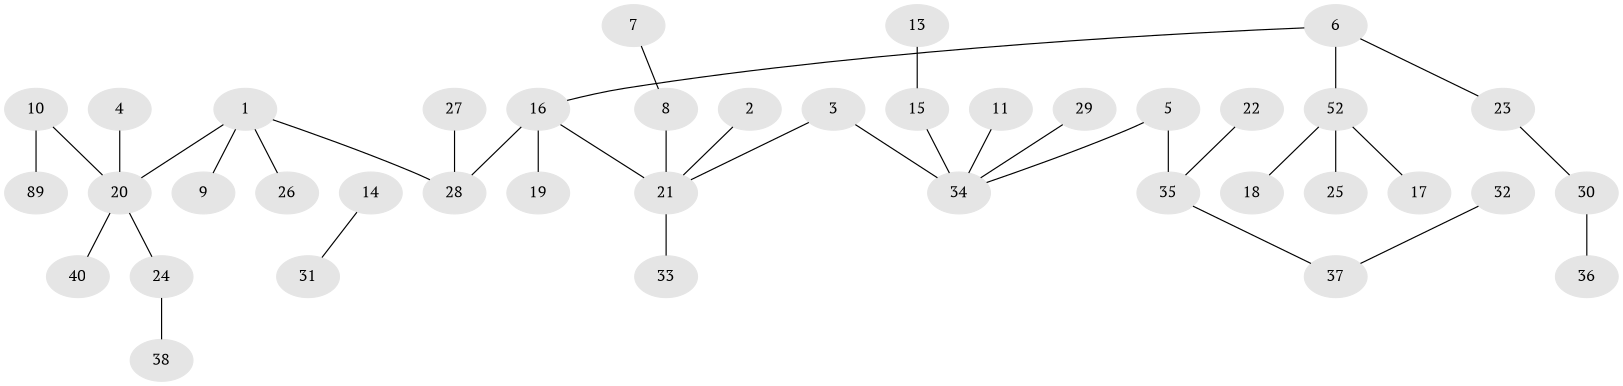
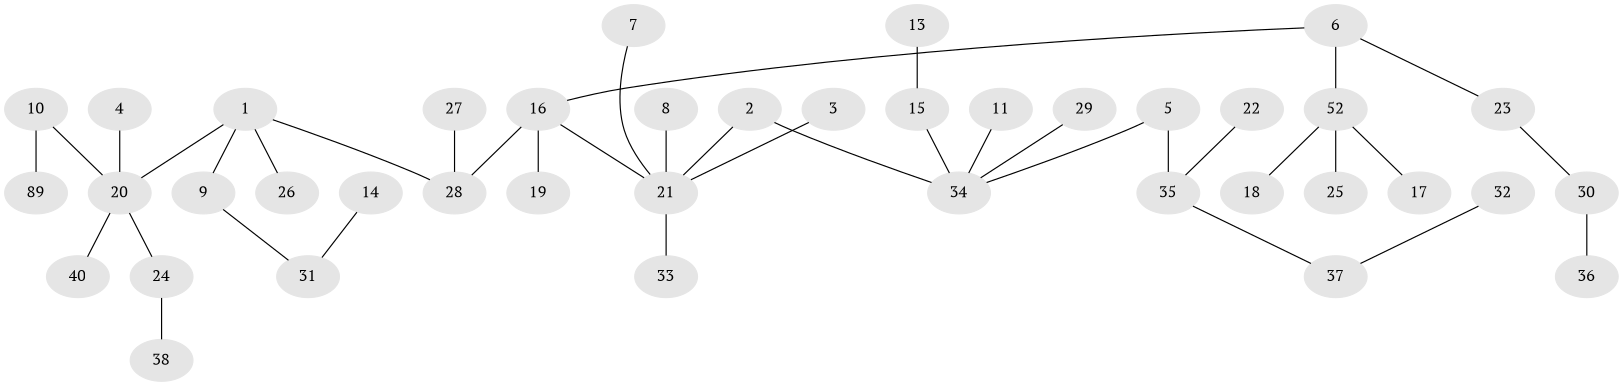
(650, 67) -> (621, 114)
(896, 151) -> (852, 154)
none -> (256, 235)
